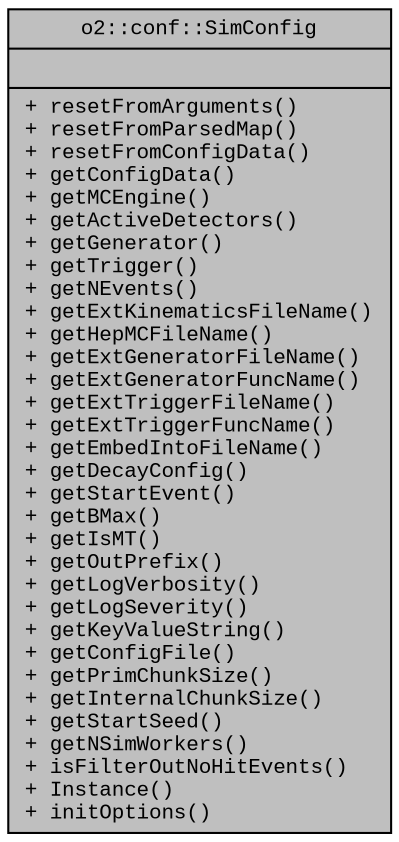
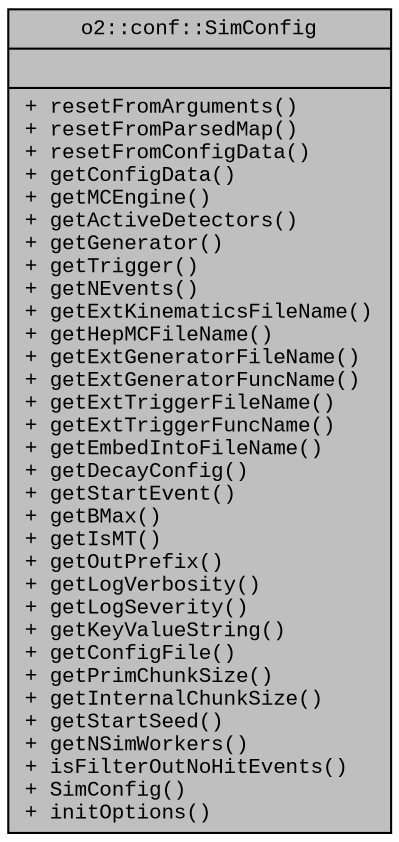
(100, 789) -> (107, 789)
